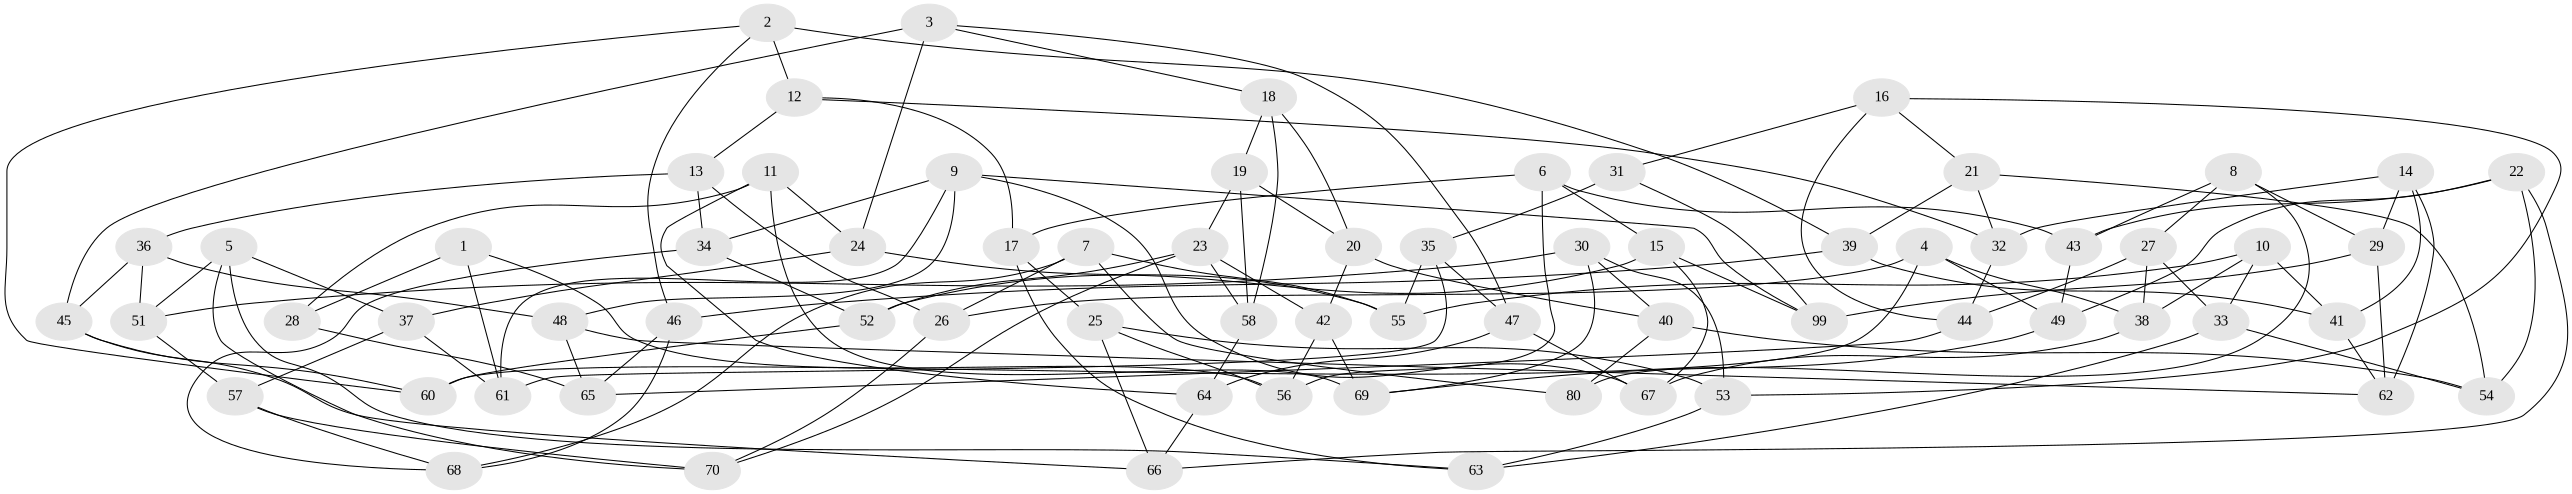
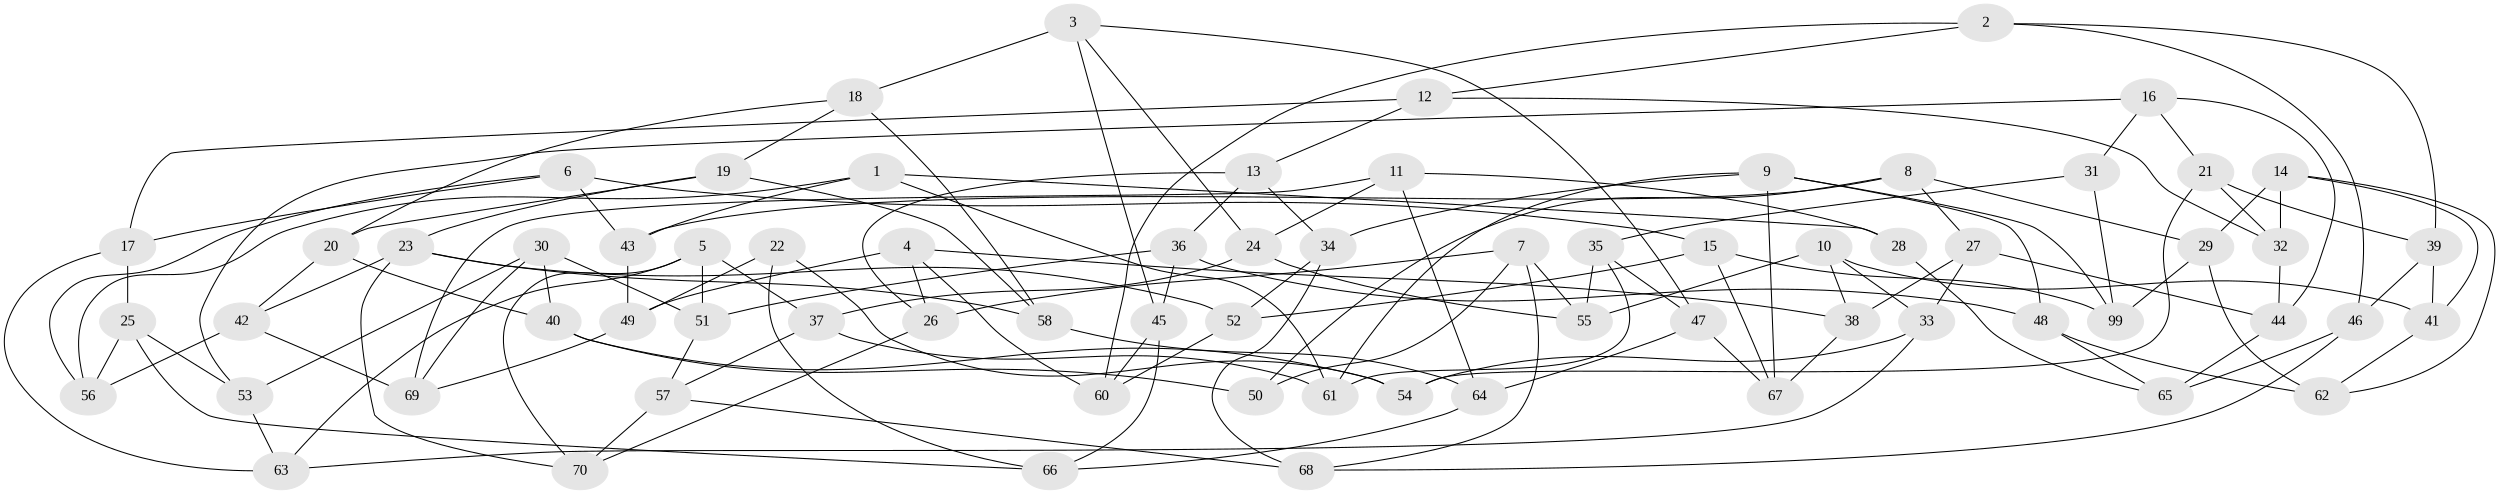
(2252, 205) -> (724, 209)
(1574, 396) -> (1255, 396)
